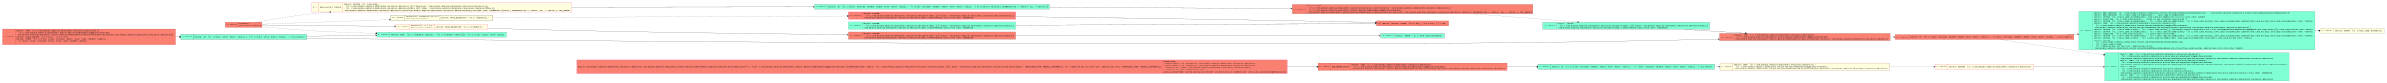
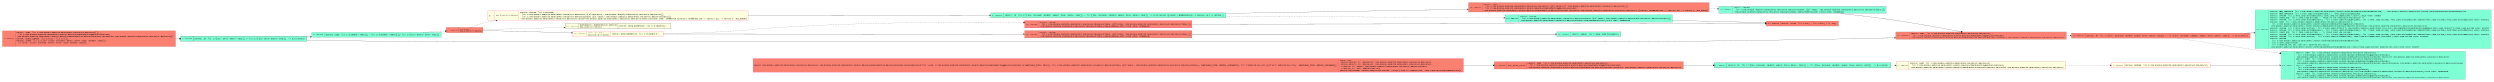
(422, 17) -> (598, 25)
(670, 17) -> (843, 24)
none -> (1365, 17)
(422, 26) -> (596, 33)
(319, 31) -> (434, 32)
(2352, 31) -> none
